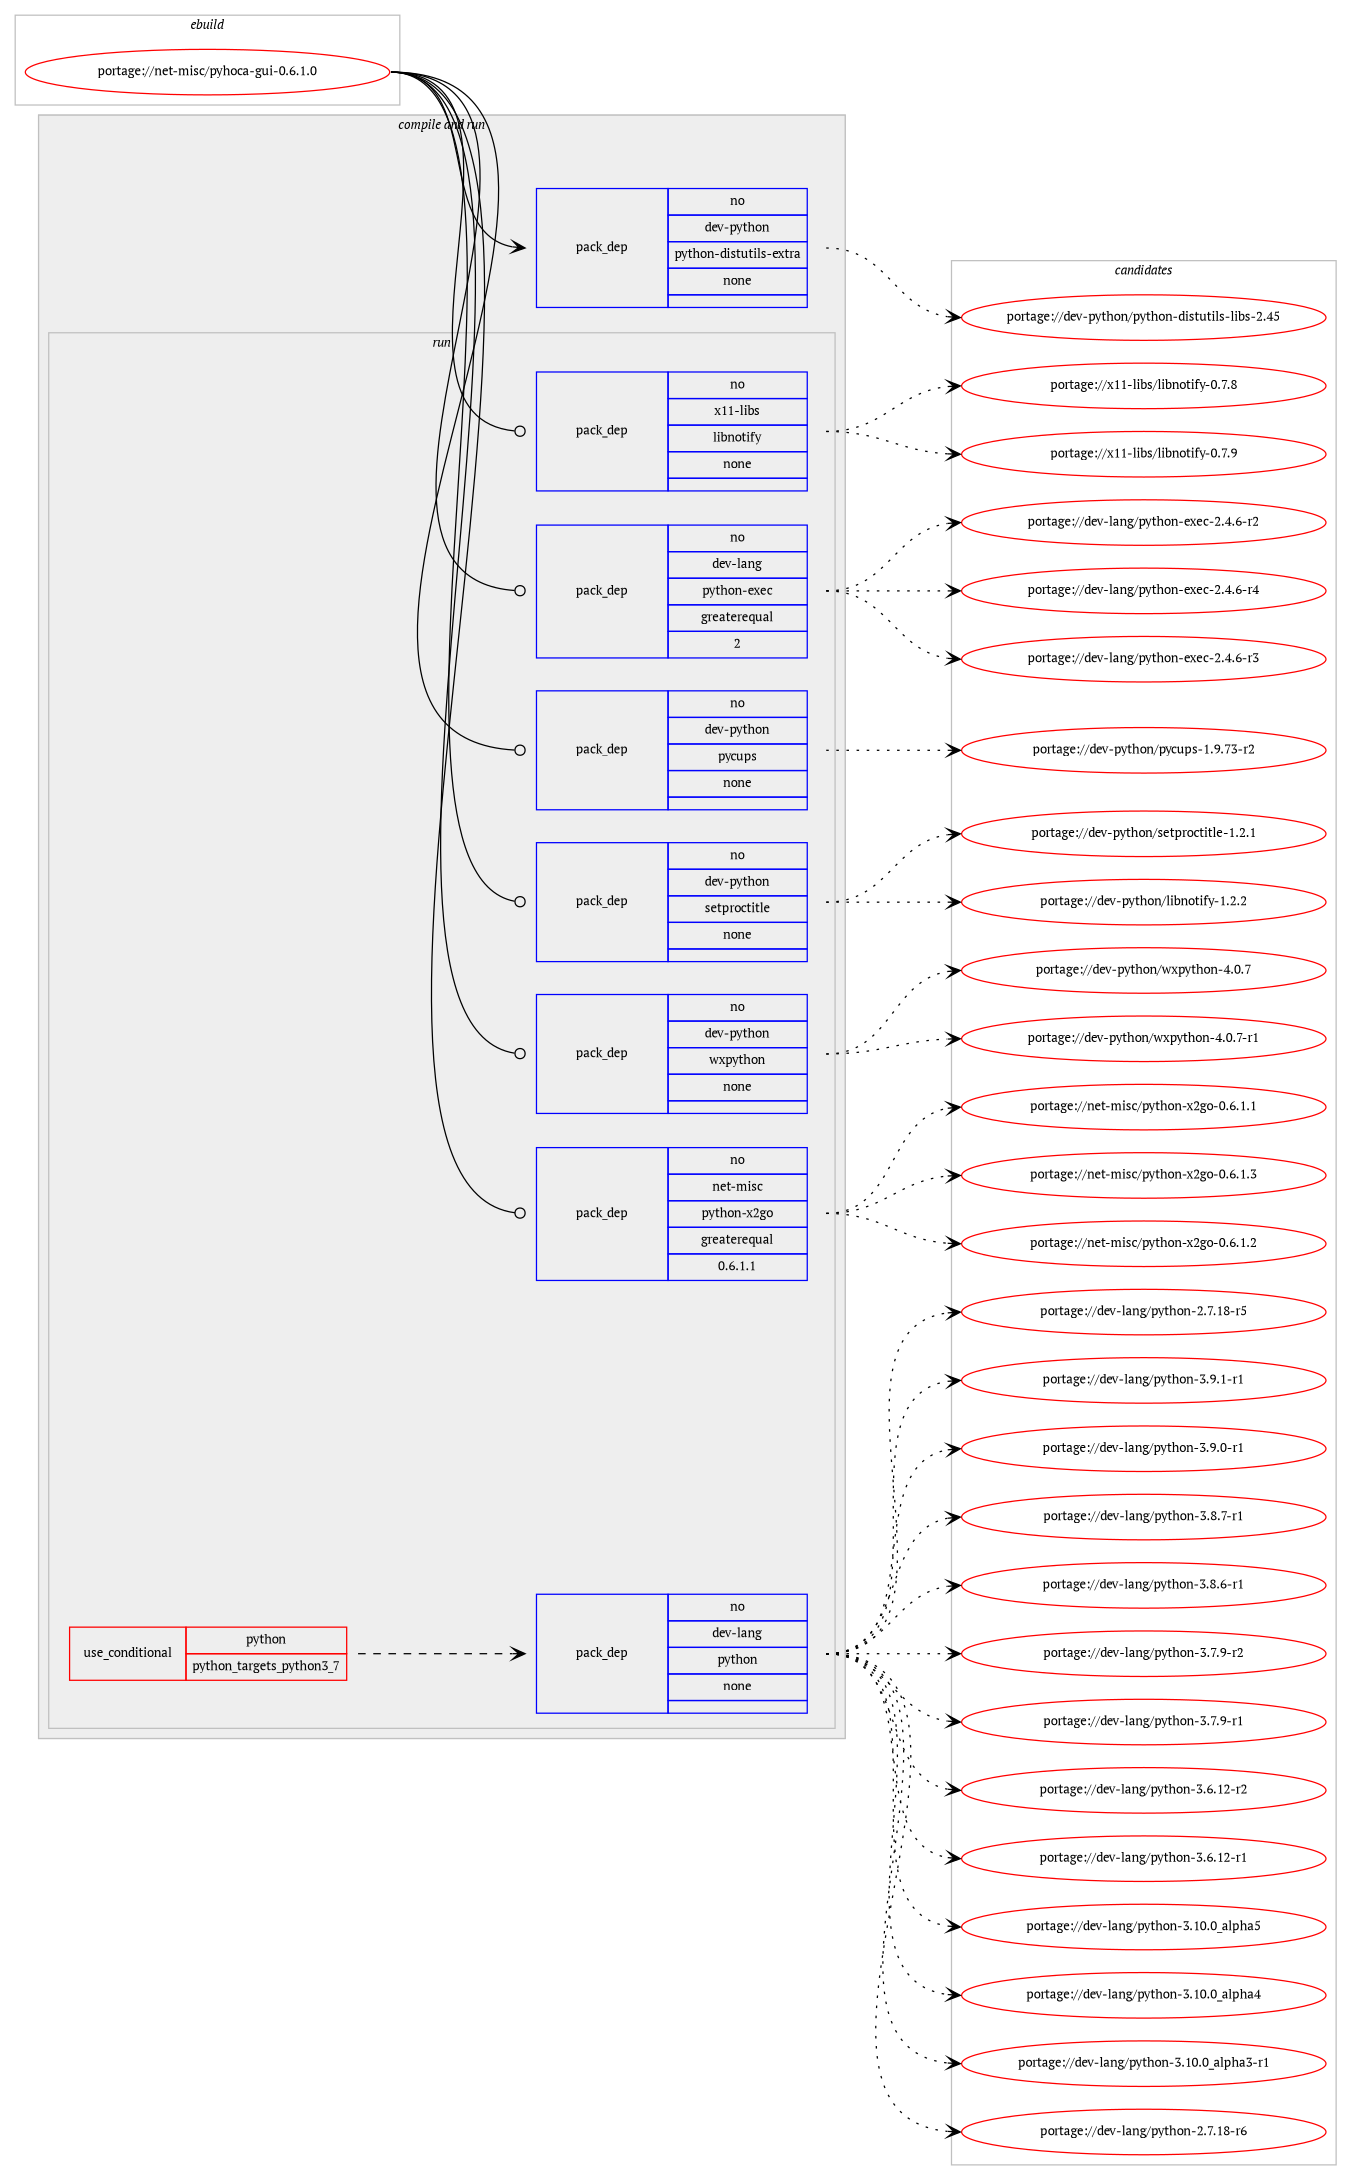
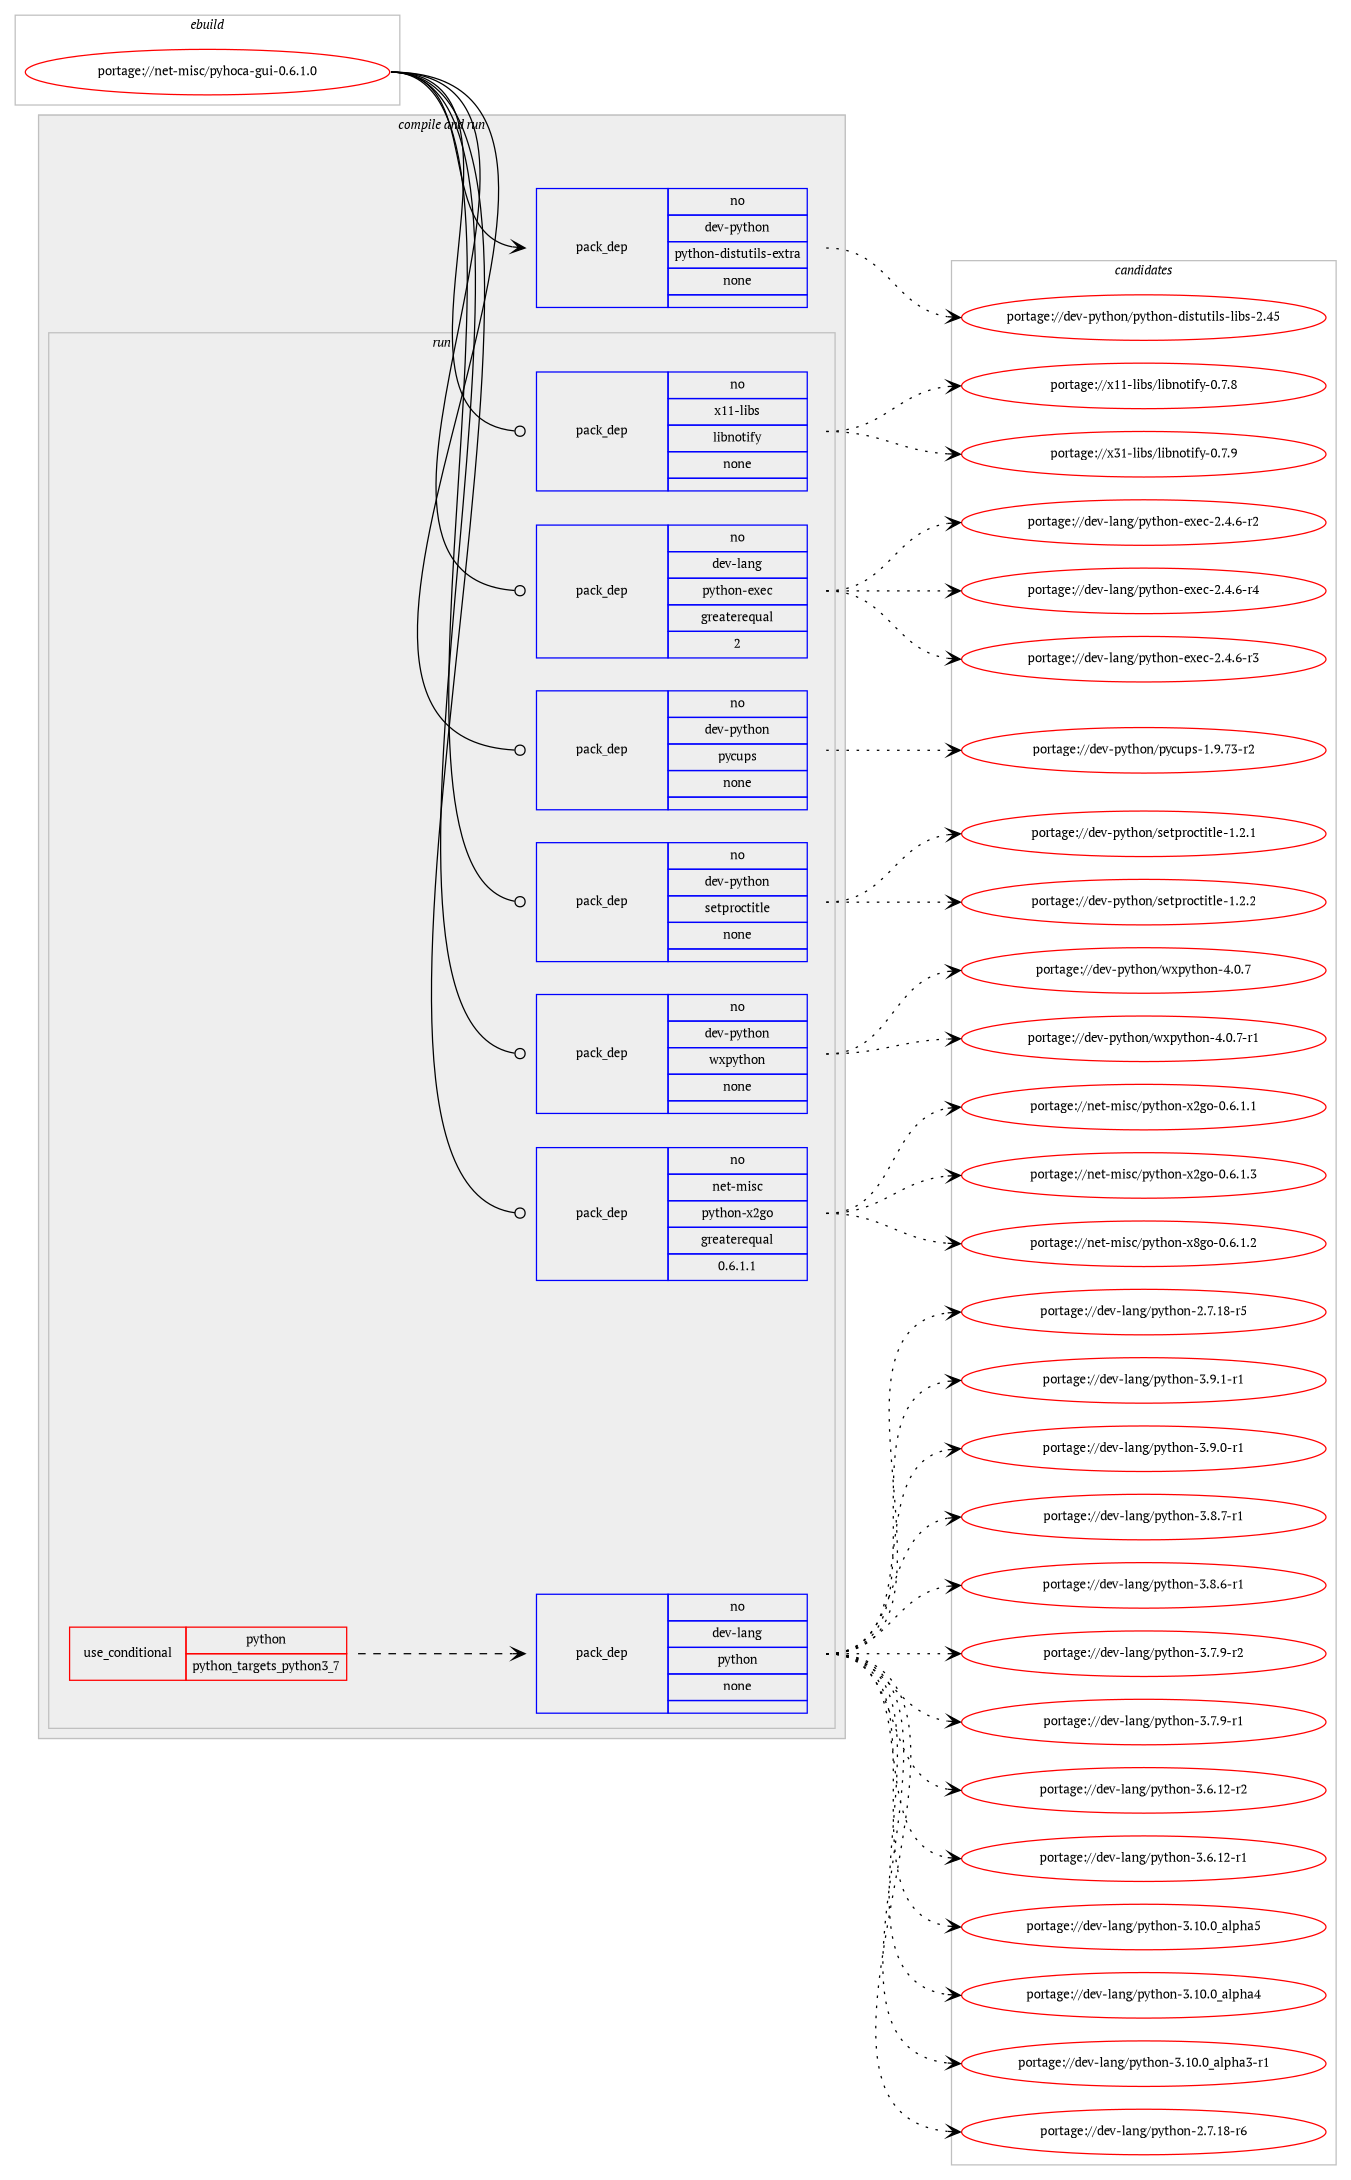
(1144, 454) -> (1144, 454)
(1144, 902) -> (1144, 902)
(1144, 1244) -> (1144, 1244)
